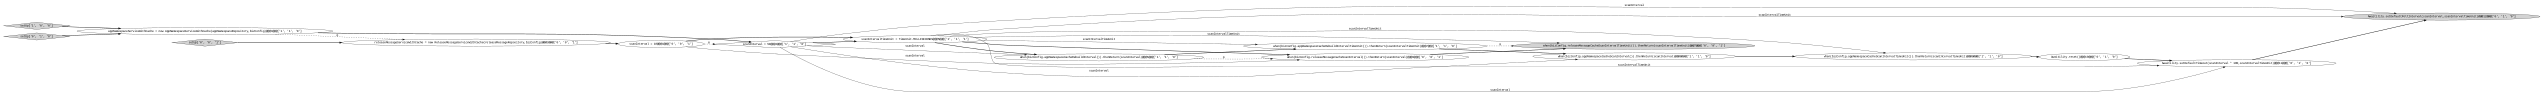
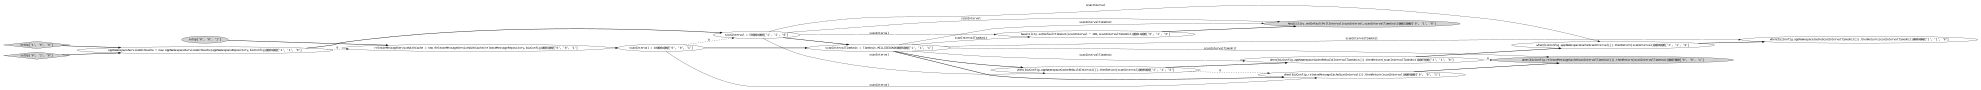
(205, 43) -> (205, 40)
(775, 44) -> (757, 35)
(2084, 57) -> none
